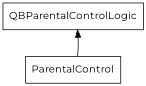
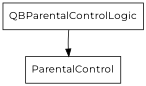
(78, 47) -> (68, 39)
